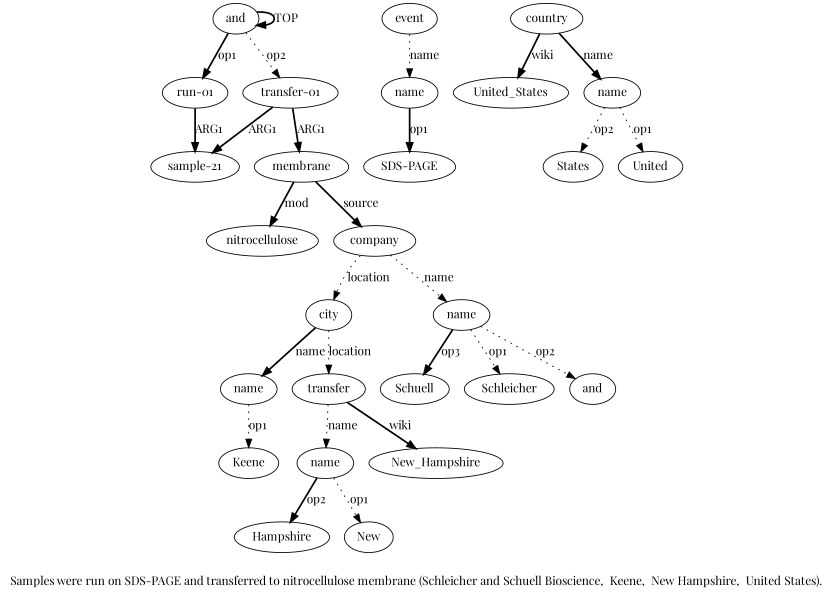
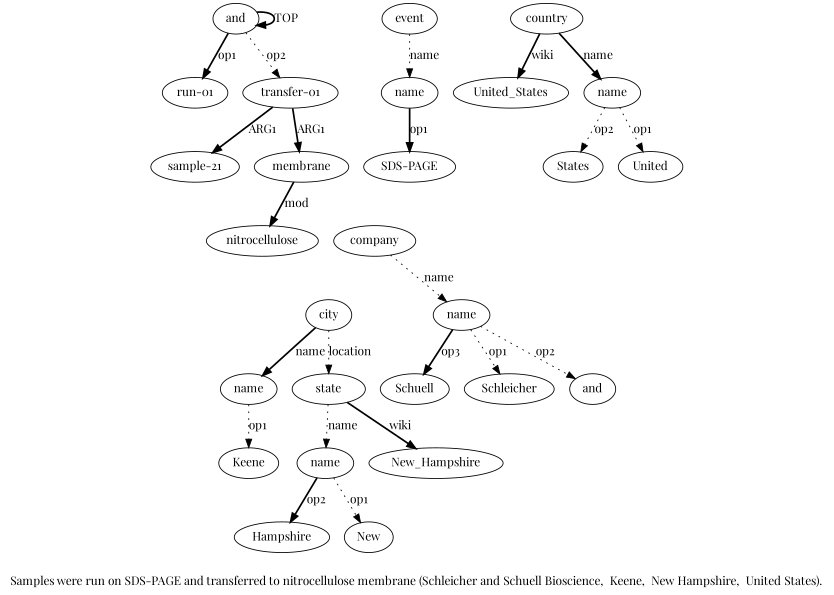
(195, 126) -> none
(335, 201) -> none
(347, 272) -> none
(329, 389) -> (329, 389)
